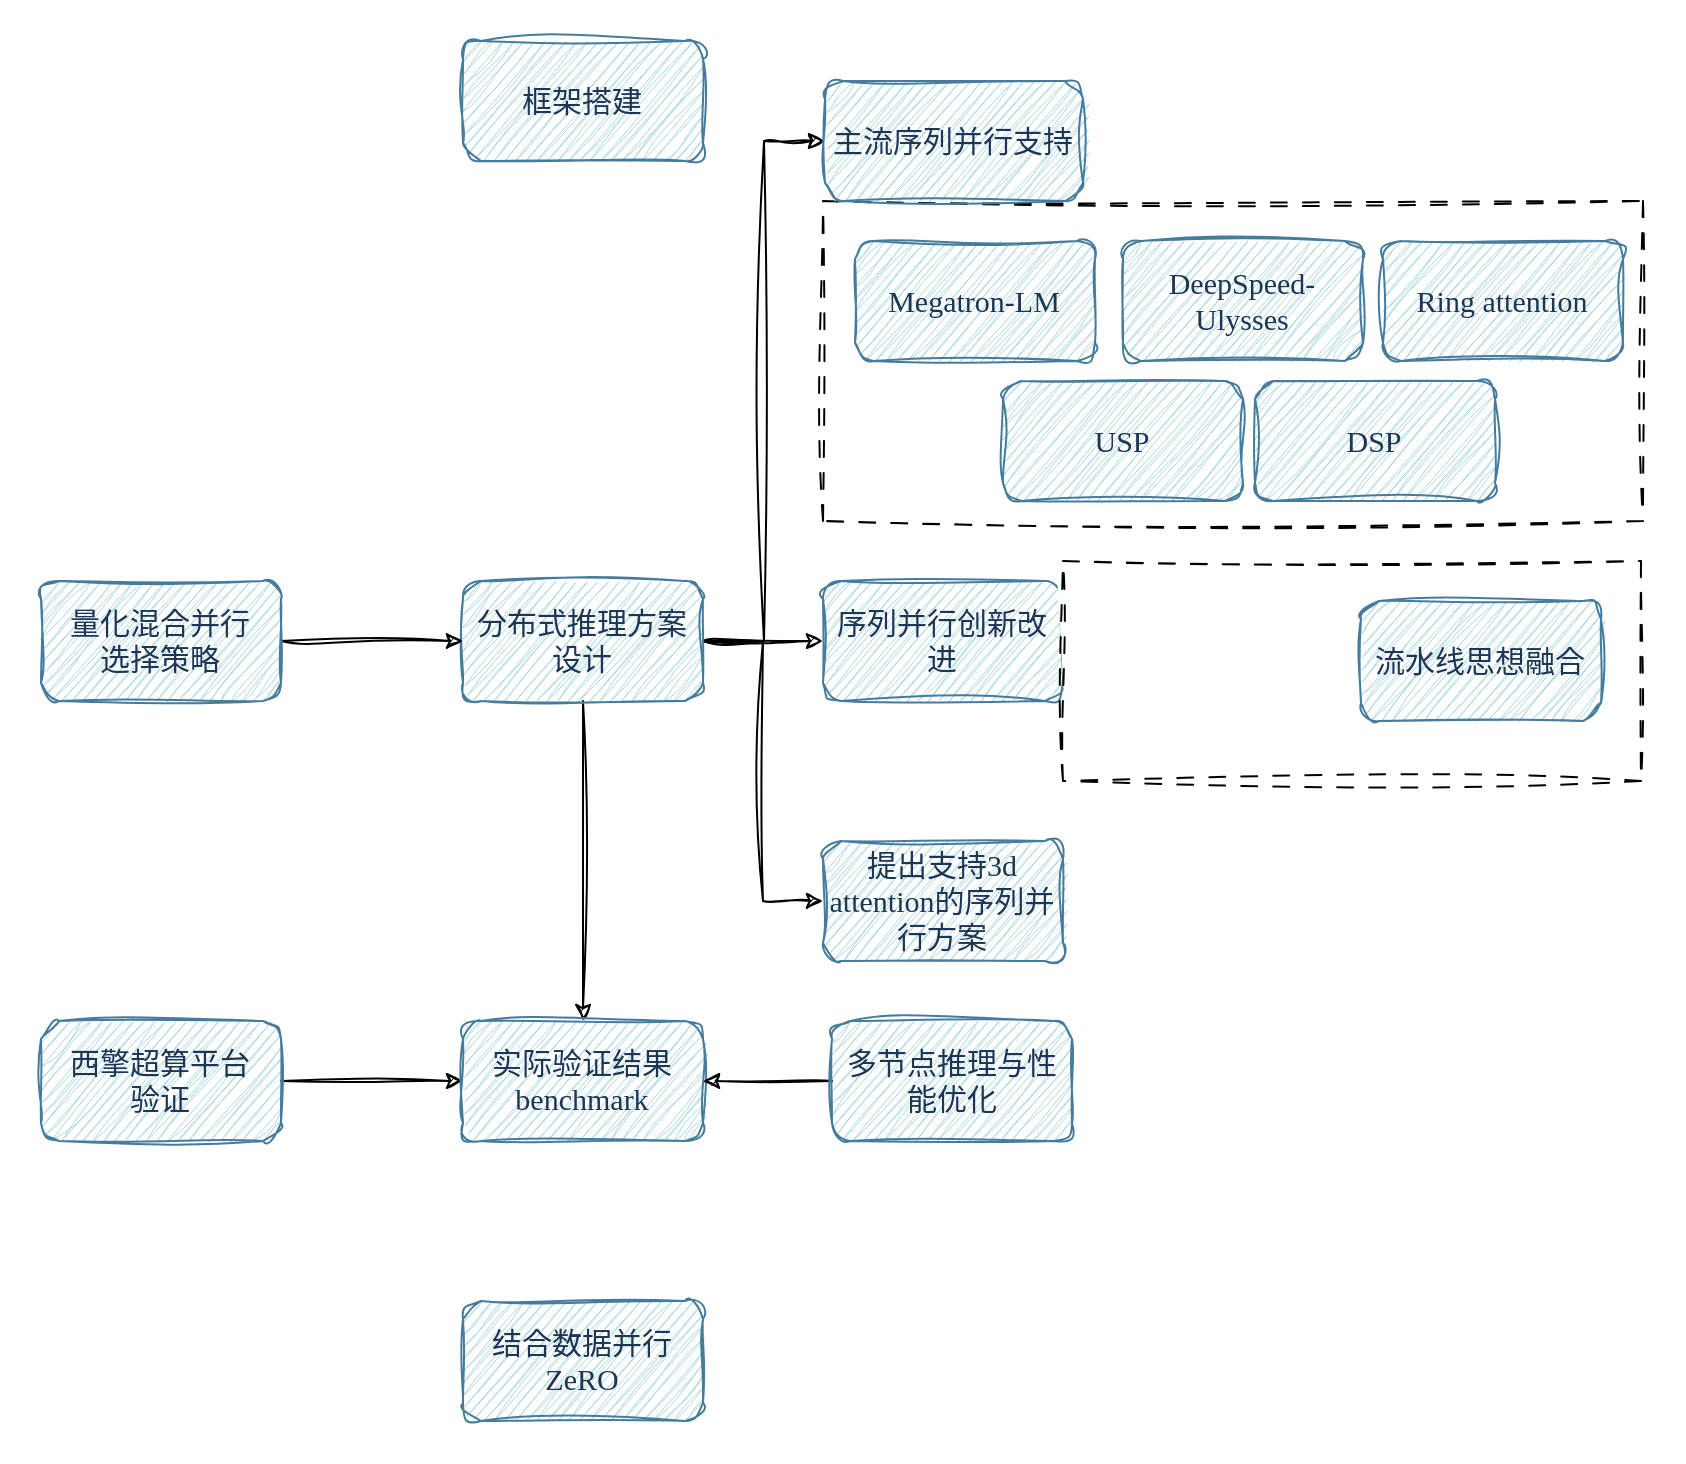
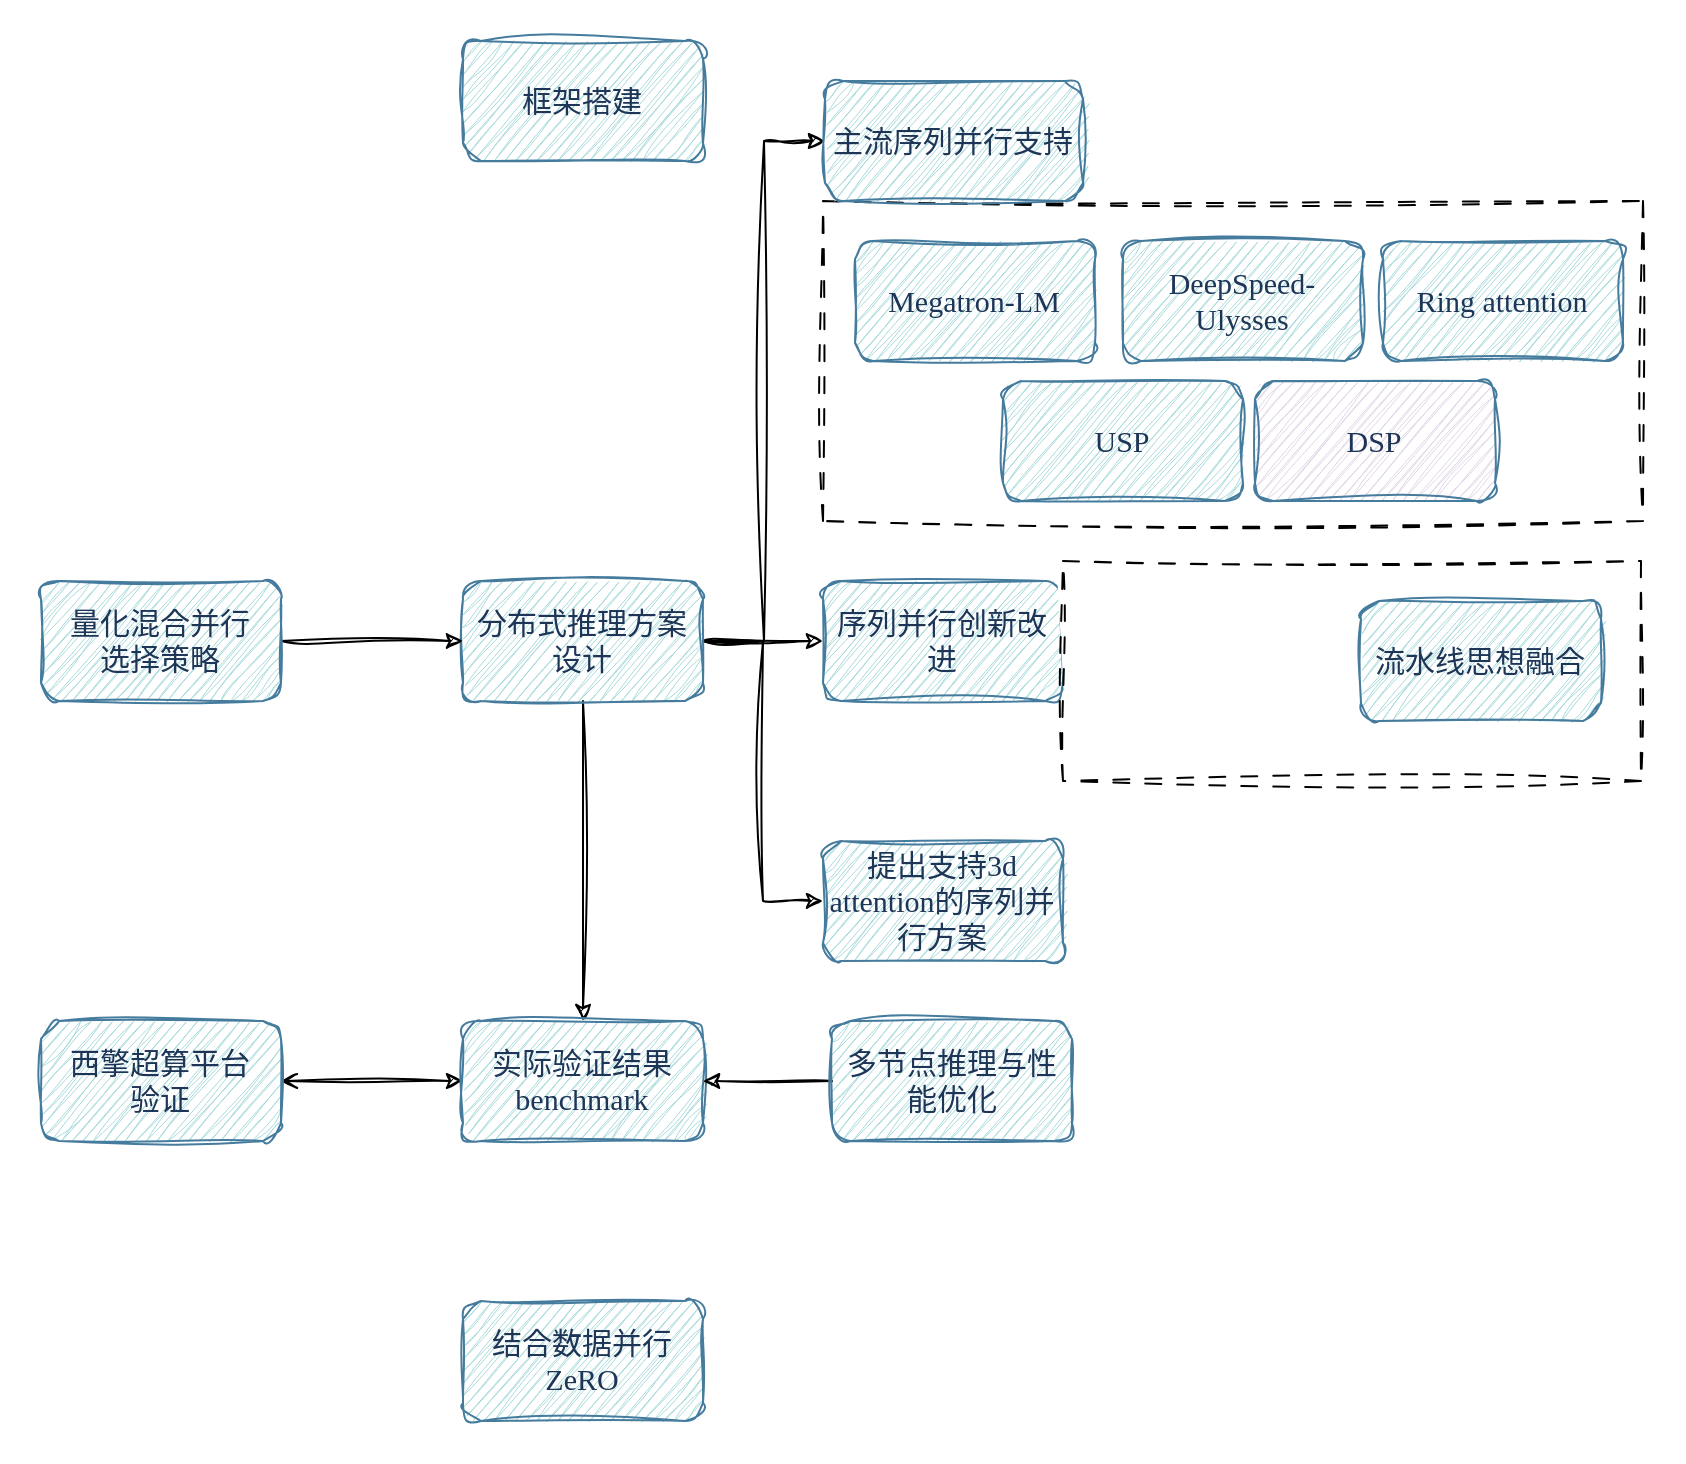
(1375, 441) -> (1375, 441)
(288, 1081) -> (289, 1081)
